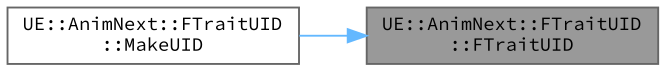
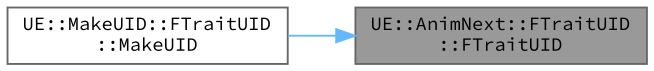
(153, 36) -> (148, 36)
